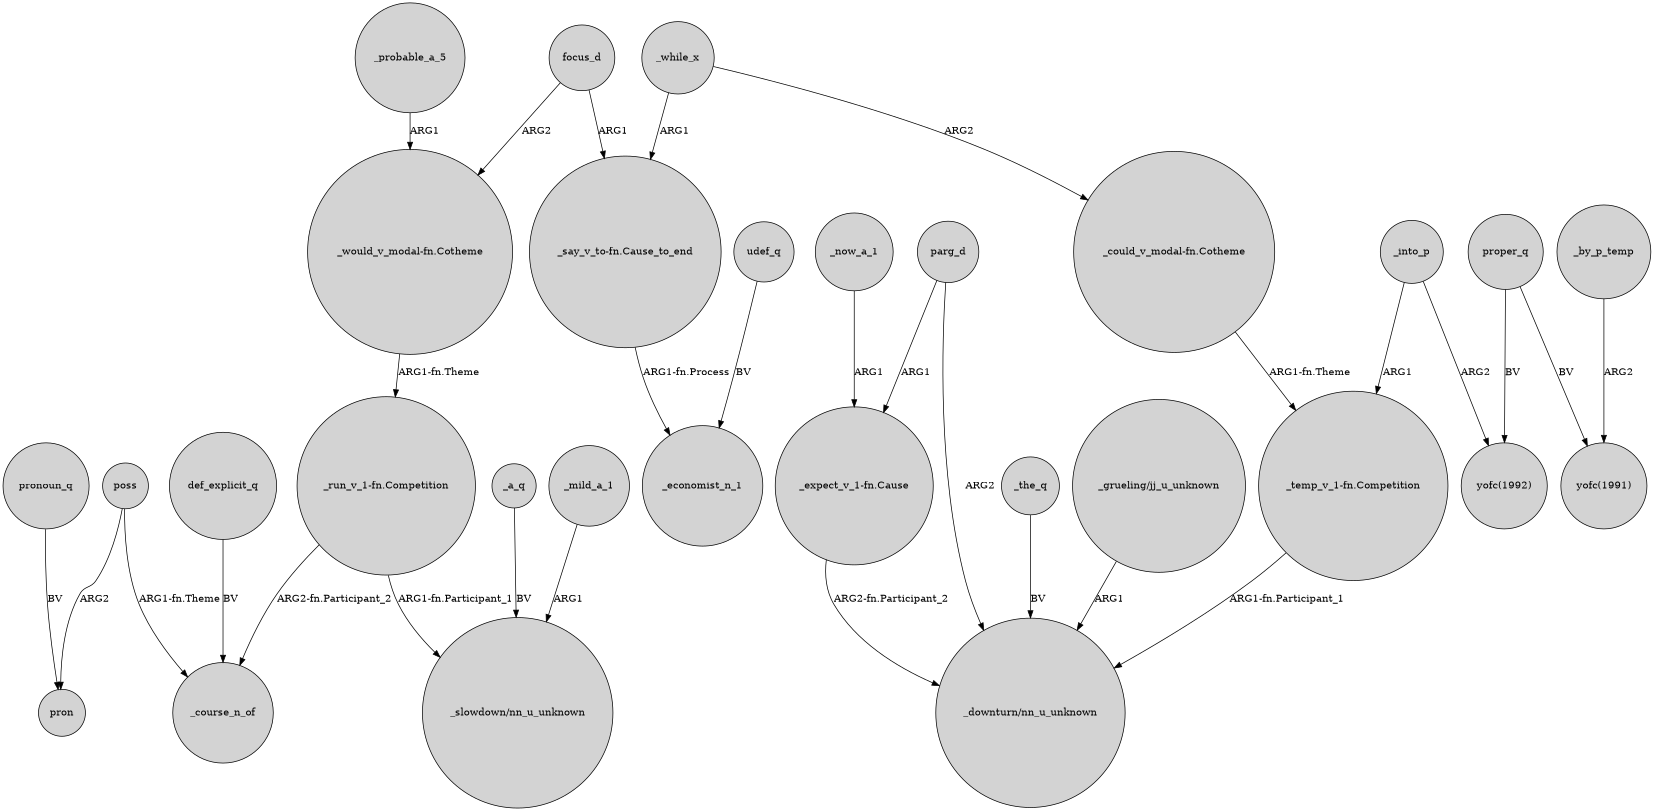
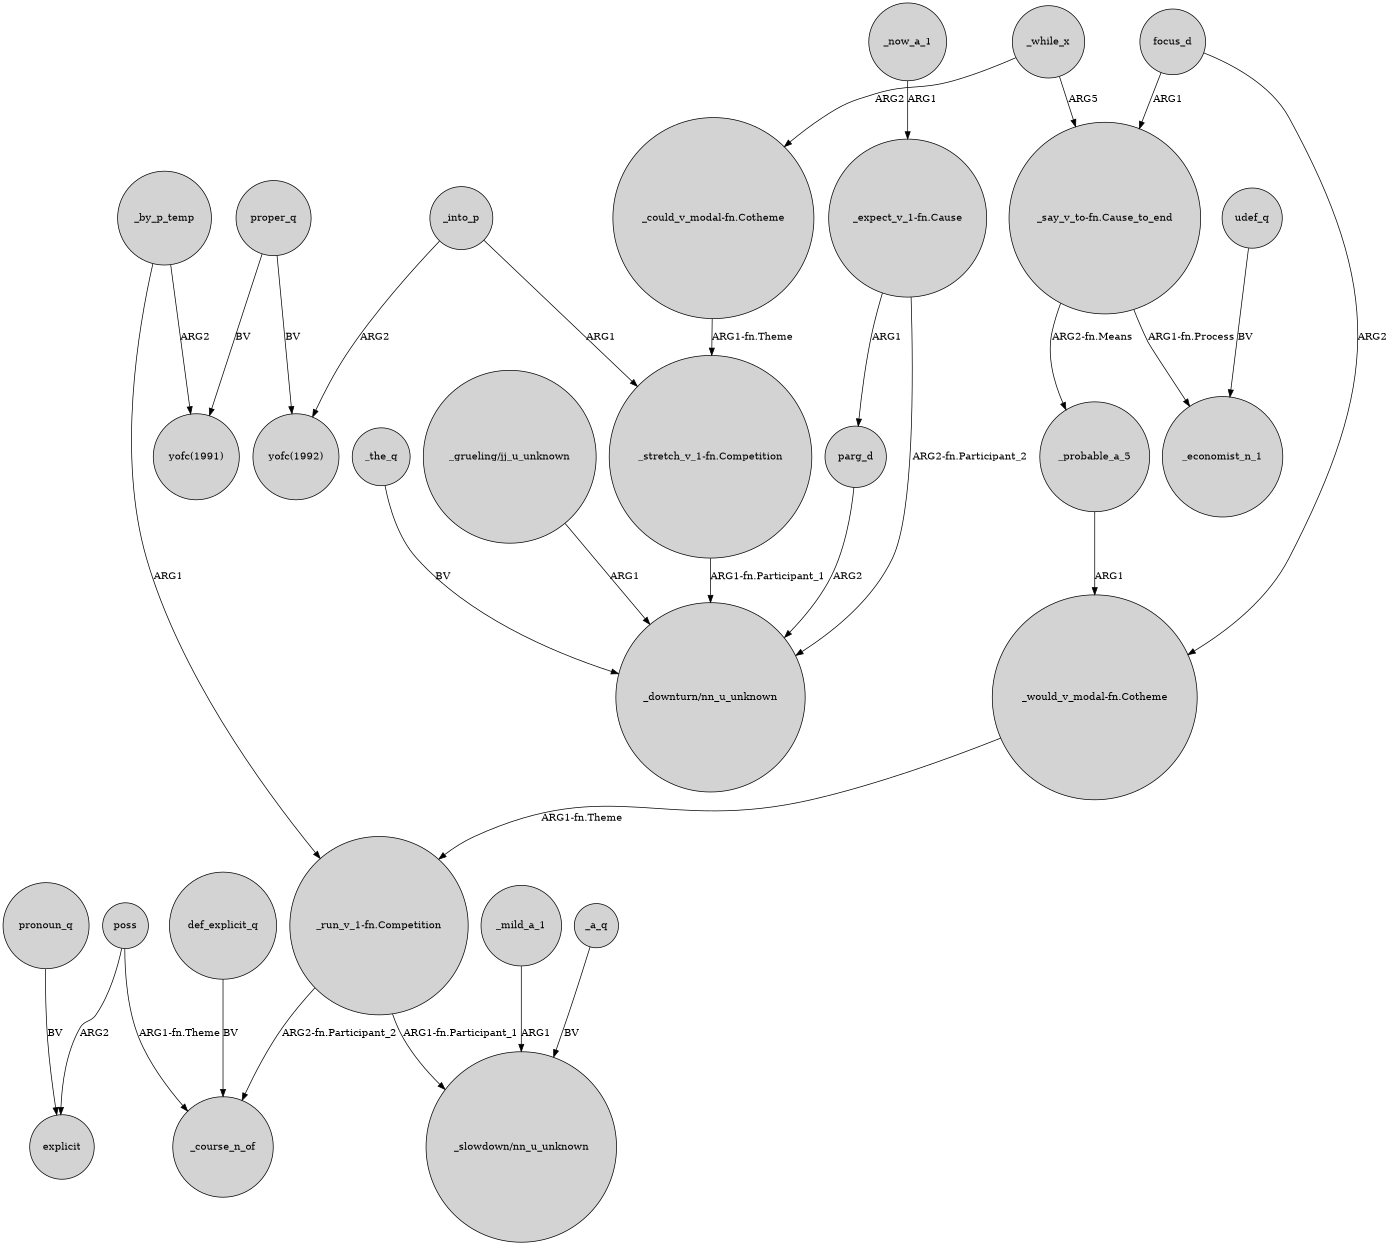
(675, 131) -> (1084, 99)
(912, 343) -> (868, 355)
none -> (1050, 353)
(1353, 486) -> (711, 457)
none -> (154, 579)
(62, 713) -> (62, 1147)
